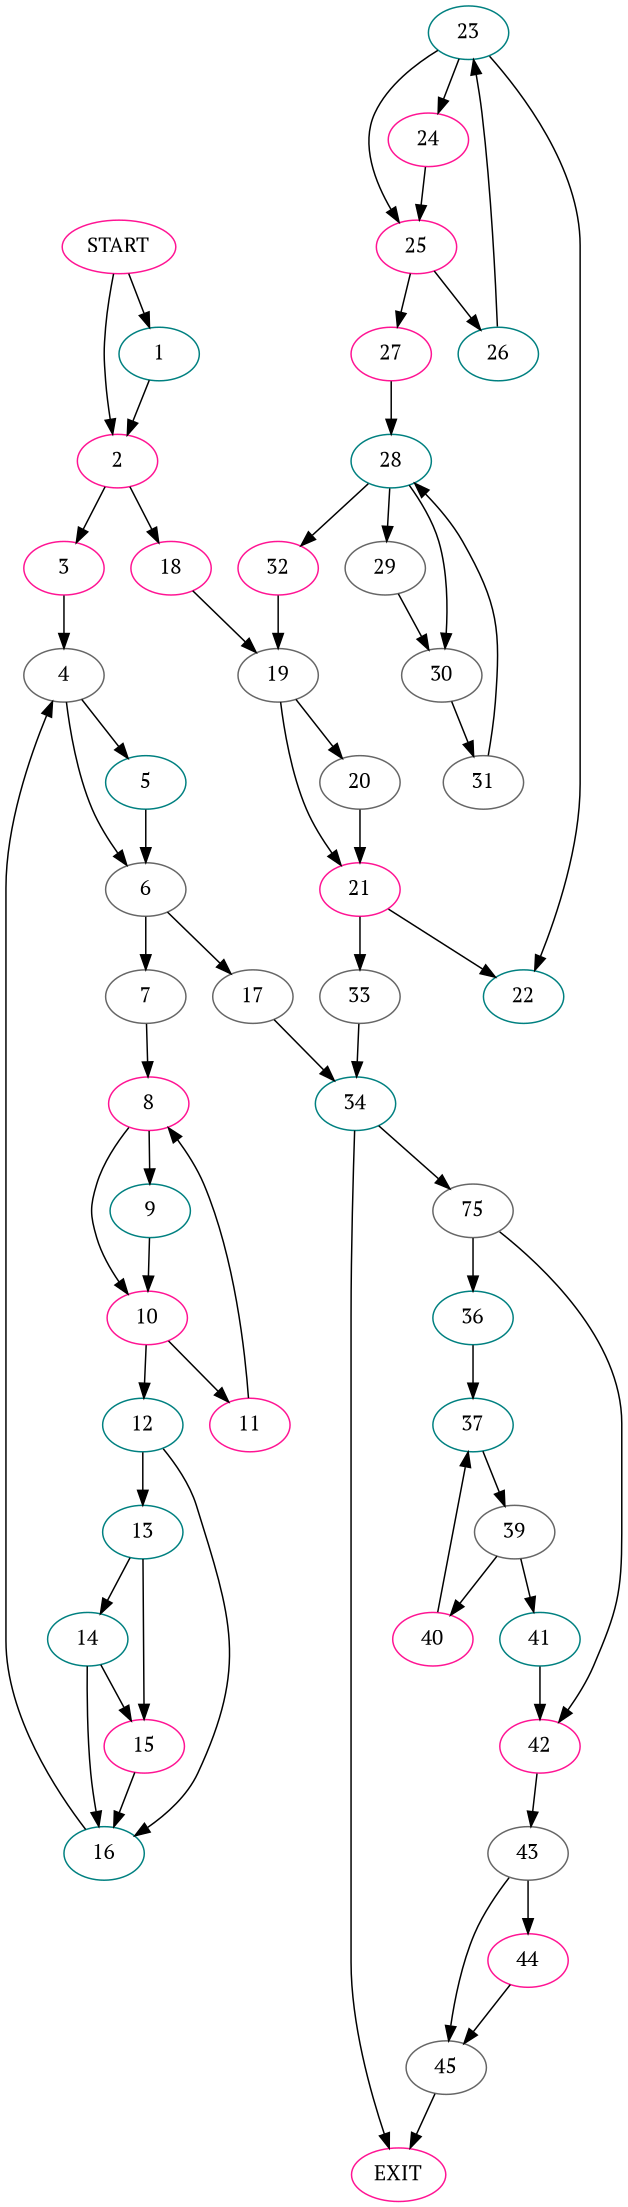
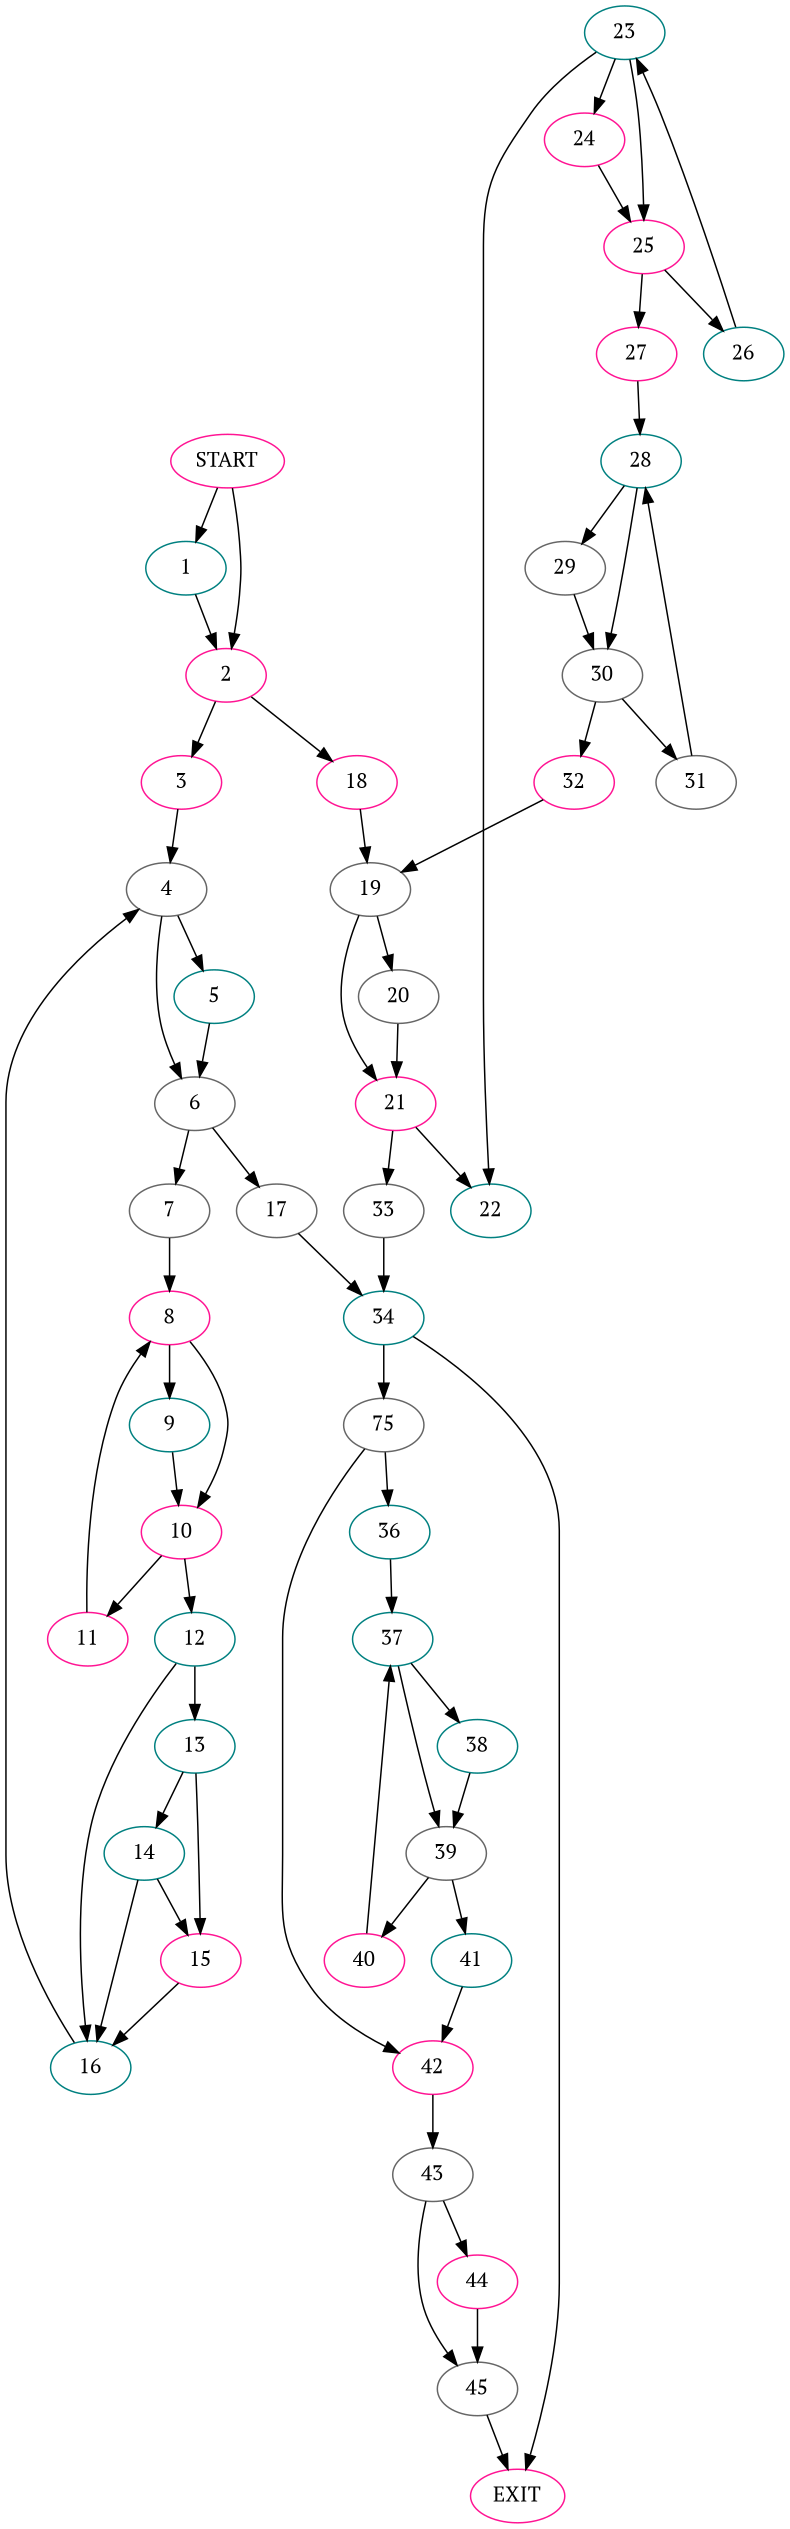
(340, 510) -> (590, 722)
none -> (477, 1746)
